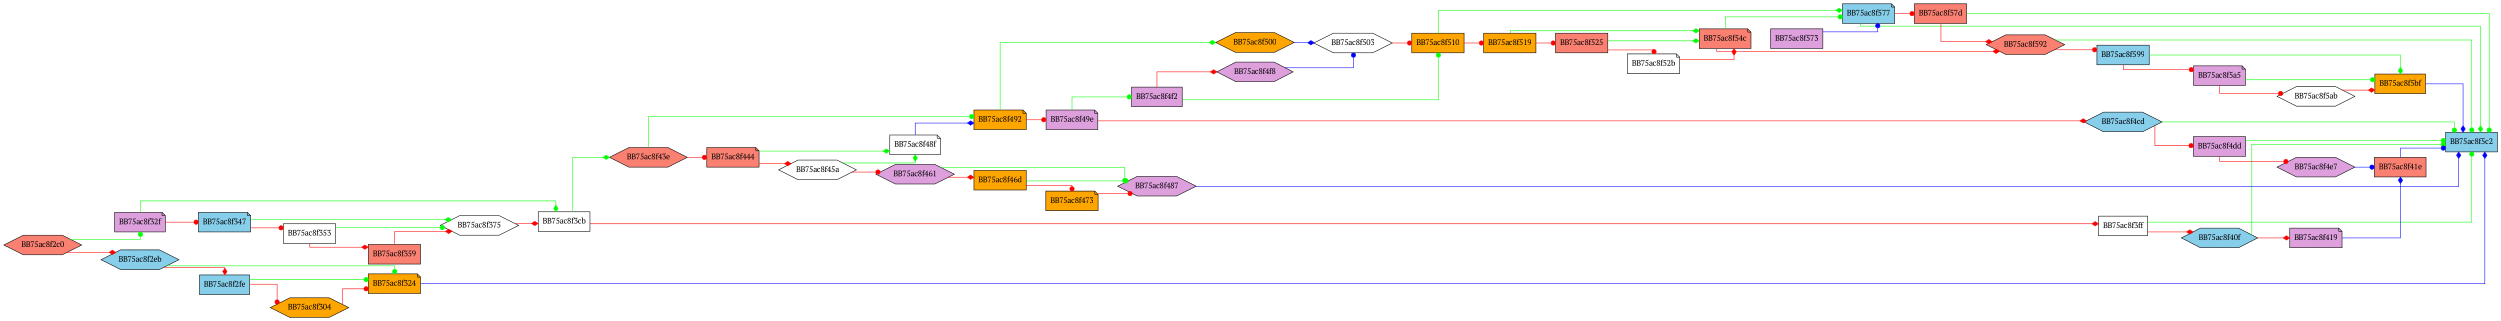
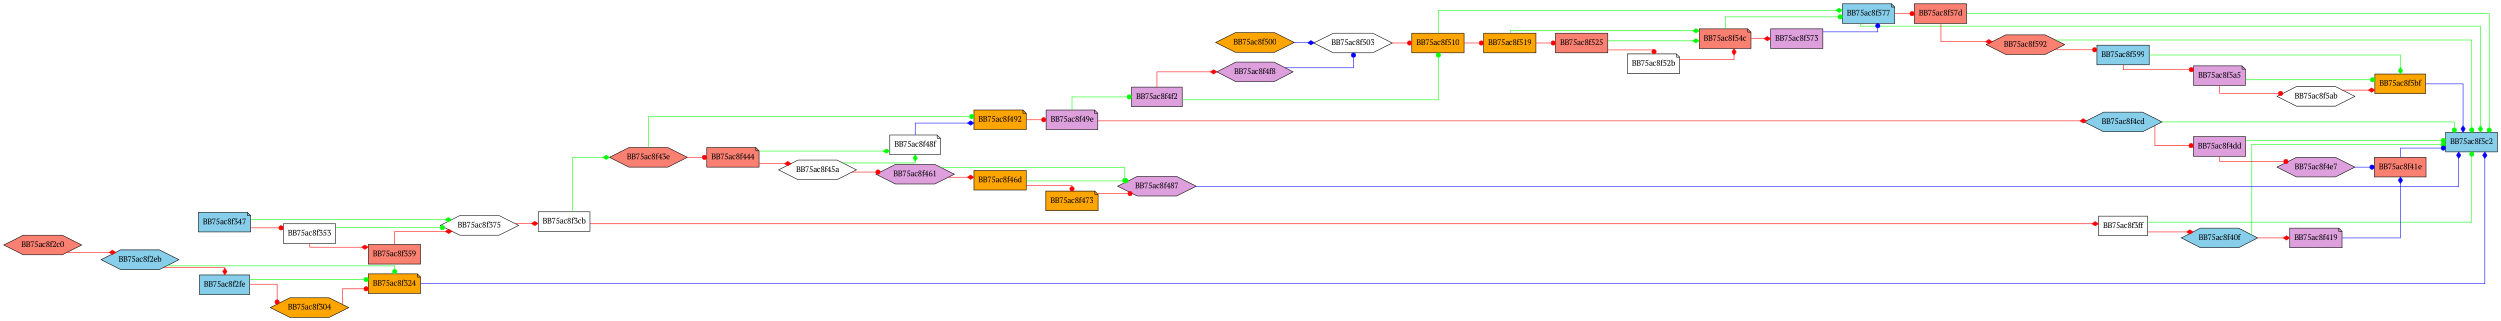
(1071, 42) -> none
(1853, 51) -> (1758, 39)
(140, 222) -> none
